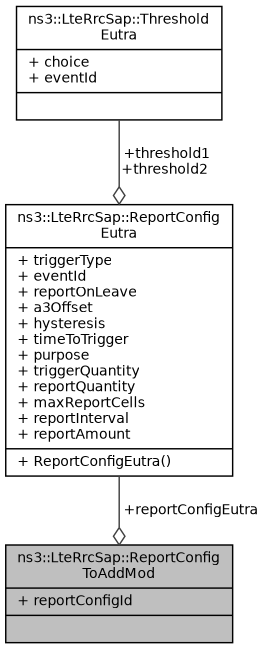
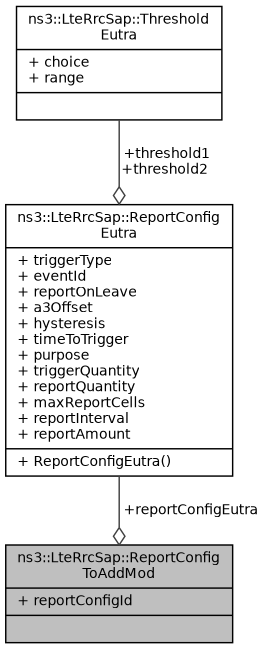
(63, 78) -> (57, 78)
